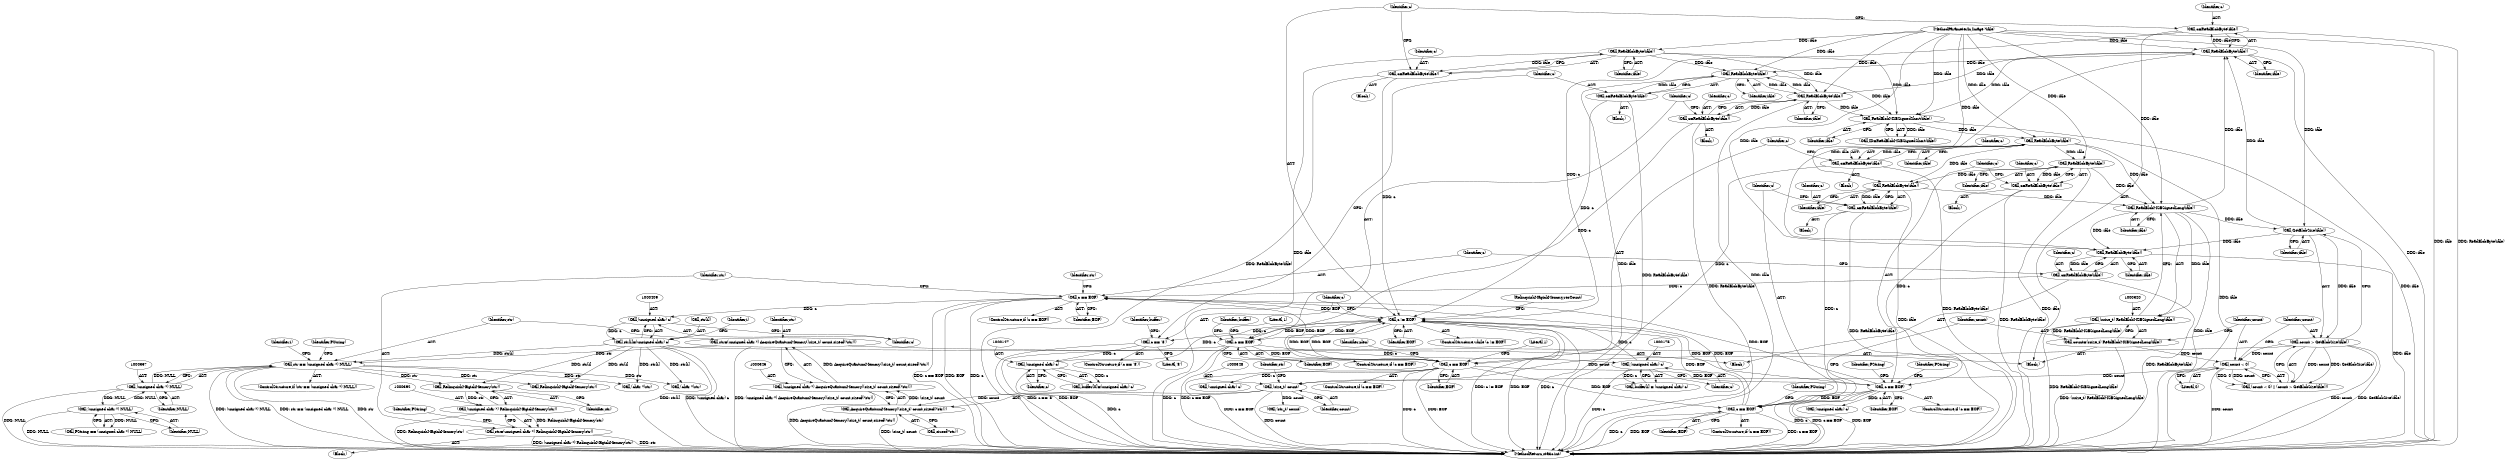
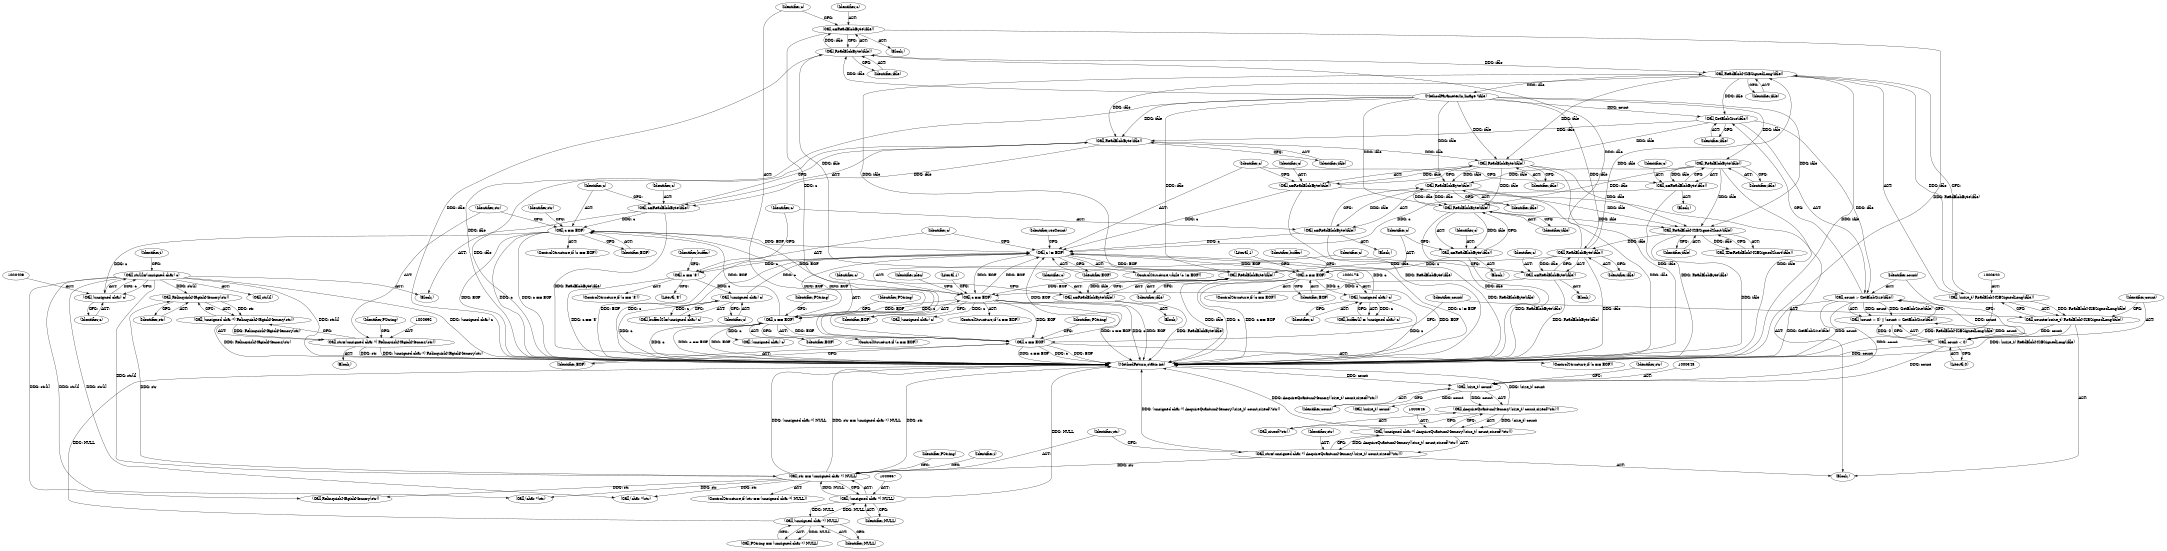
(2102, 89) -> (1594, 78)
(2313, 130) -> (1618, 108)
(1548, 298) -> (1048, 231)
(695, 333) -> (211, 286)
(1001, 343) -> none
(2259, 349) -> (1992, 326)
(446, 398) -> (404, 330)
(1284, 410) -> (1372, 410)
(1359, 443) -> (1310, 375)
